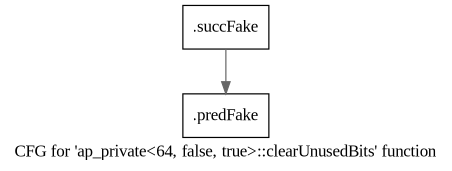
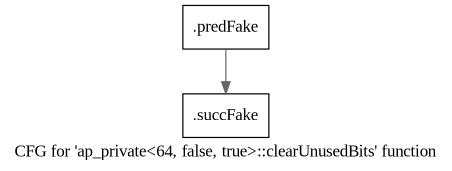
(226, 65) -> (226, 65)
